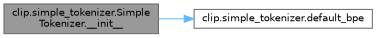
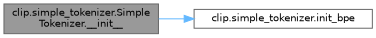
(283, 19) -> (283, 19)
